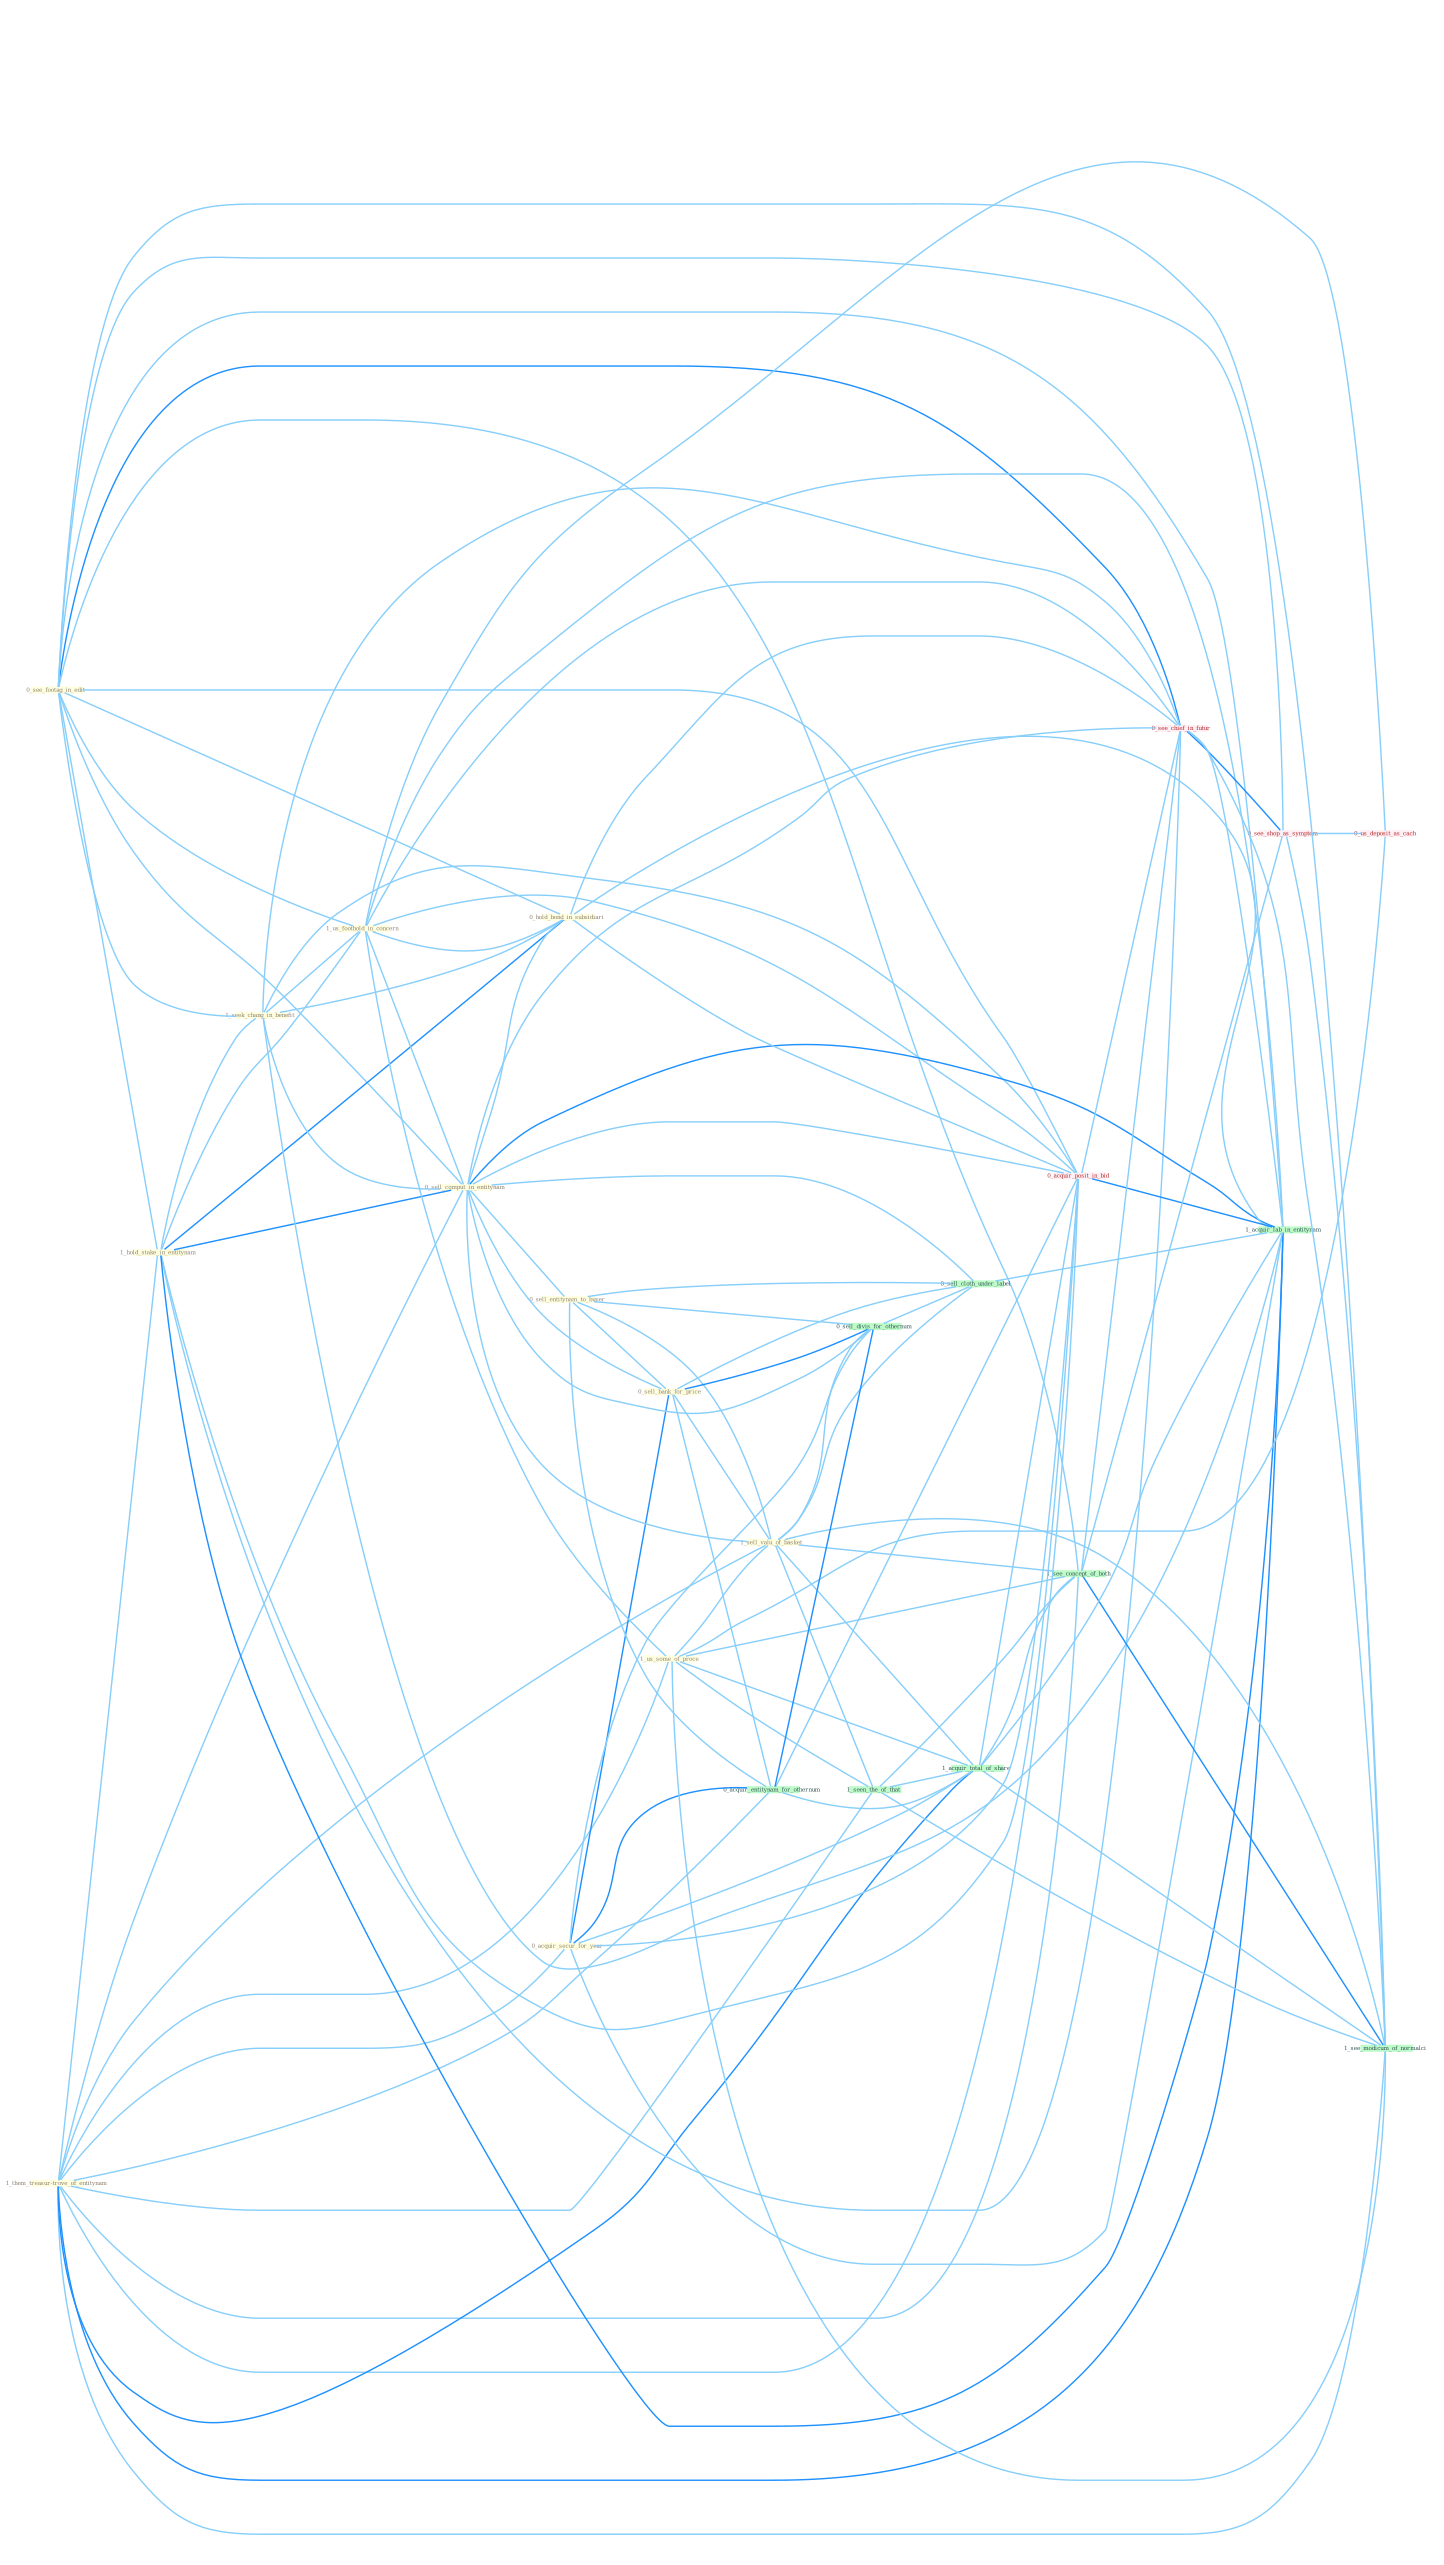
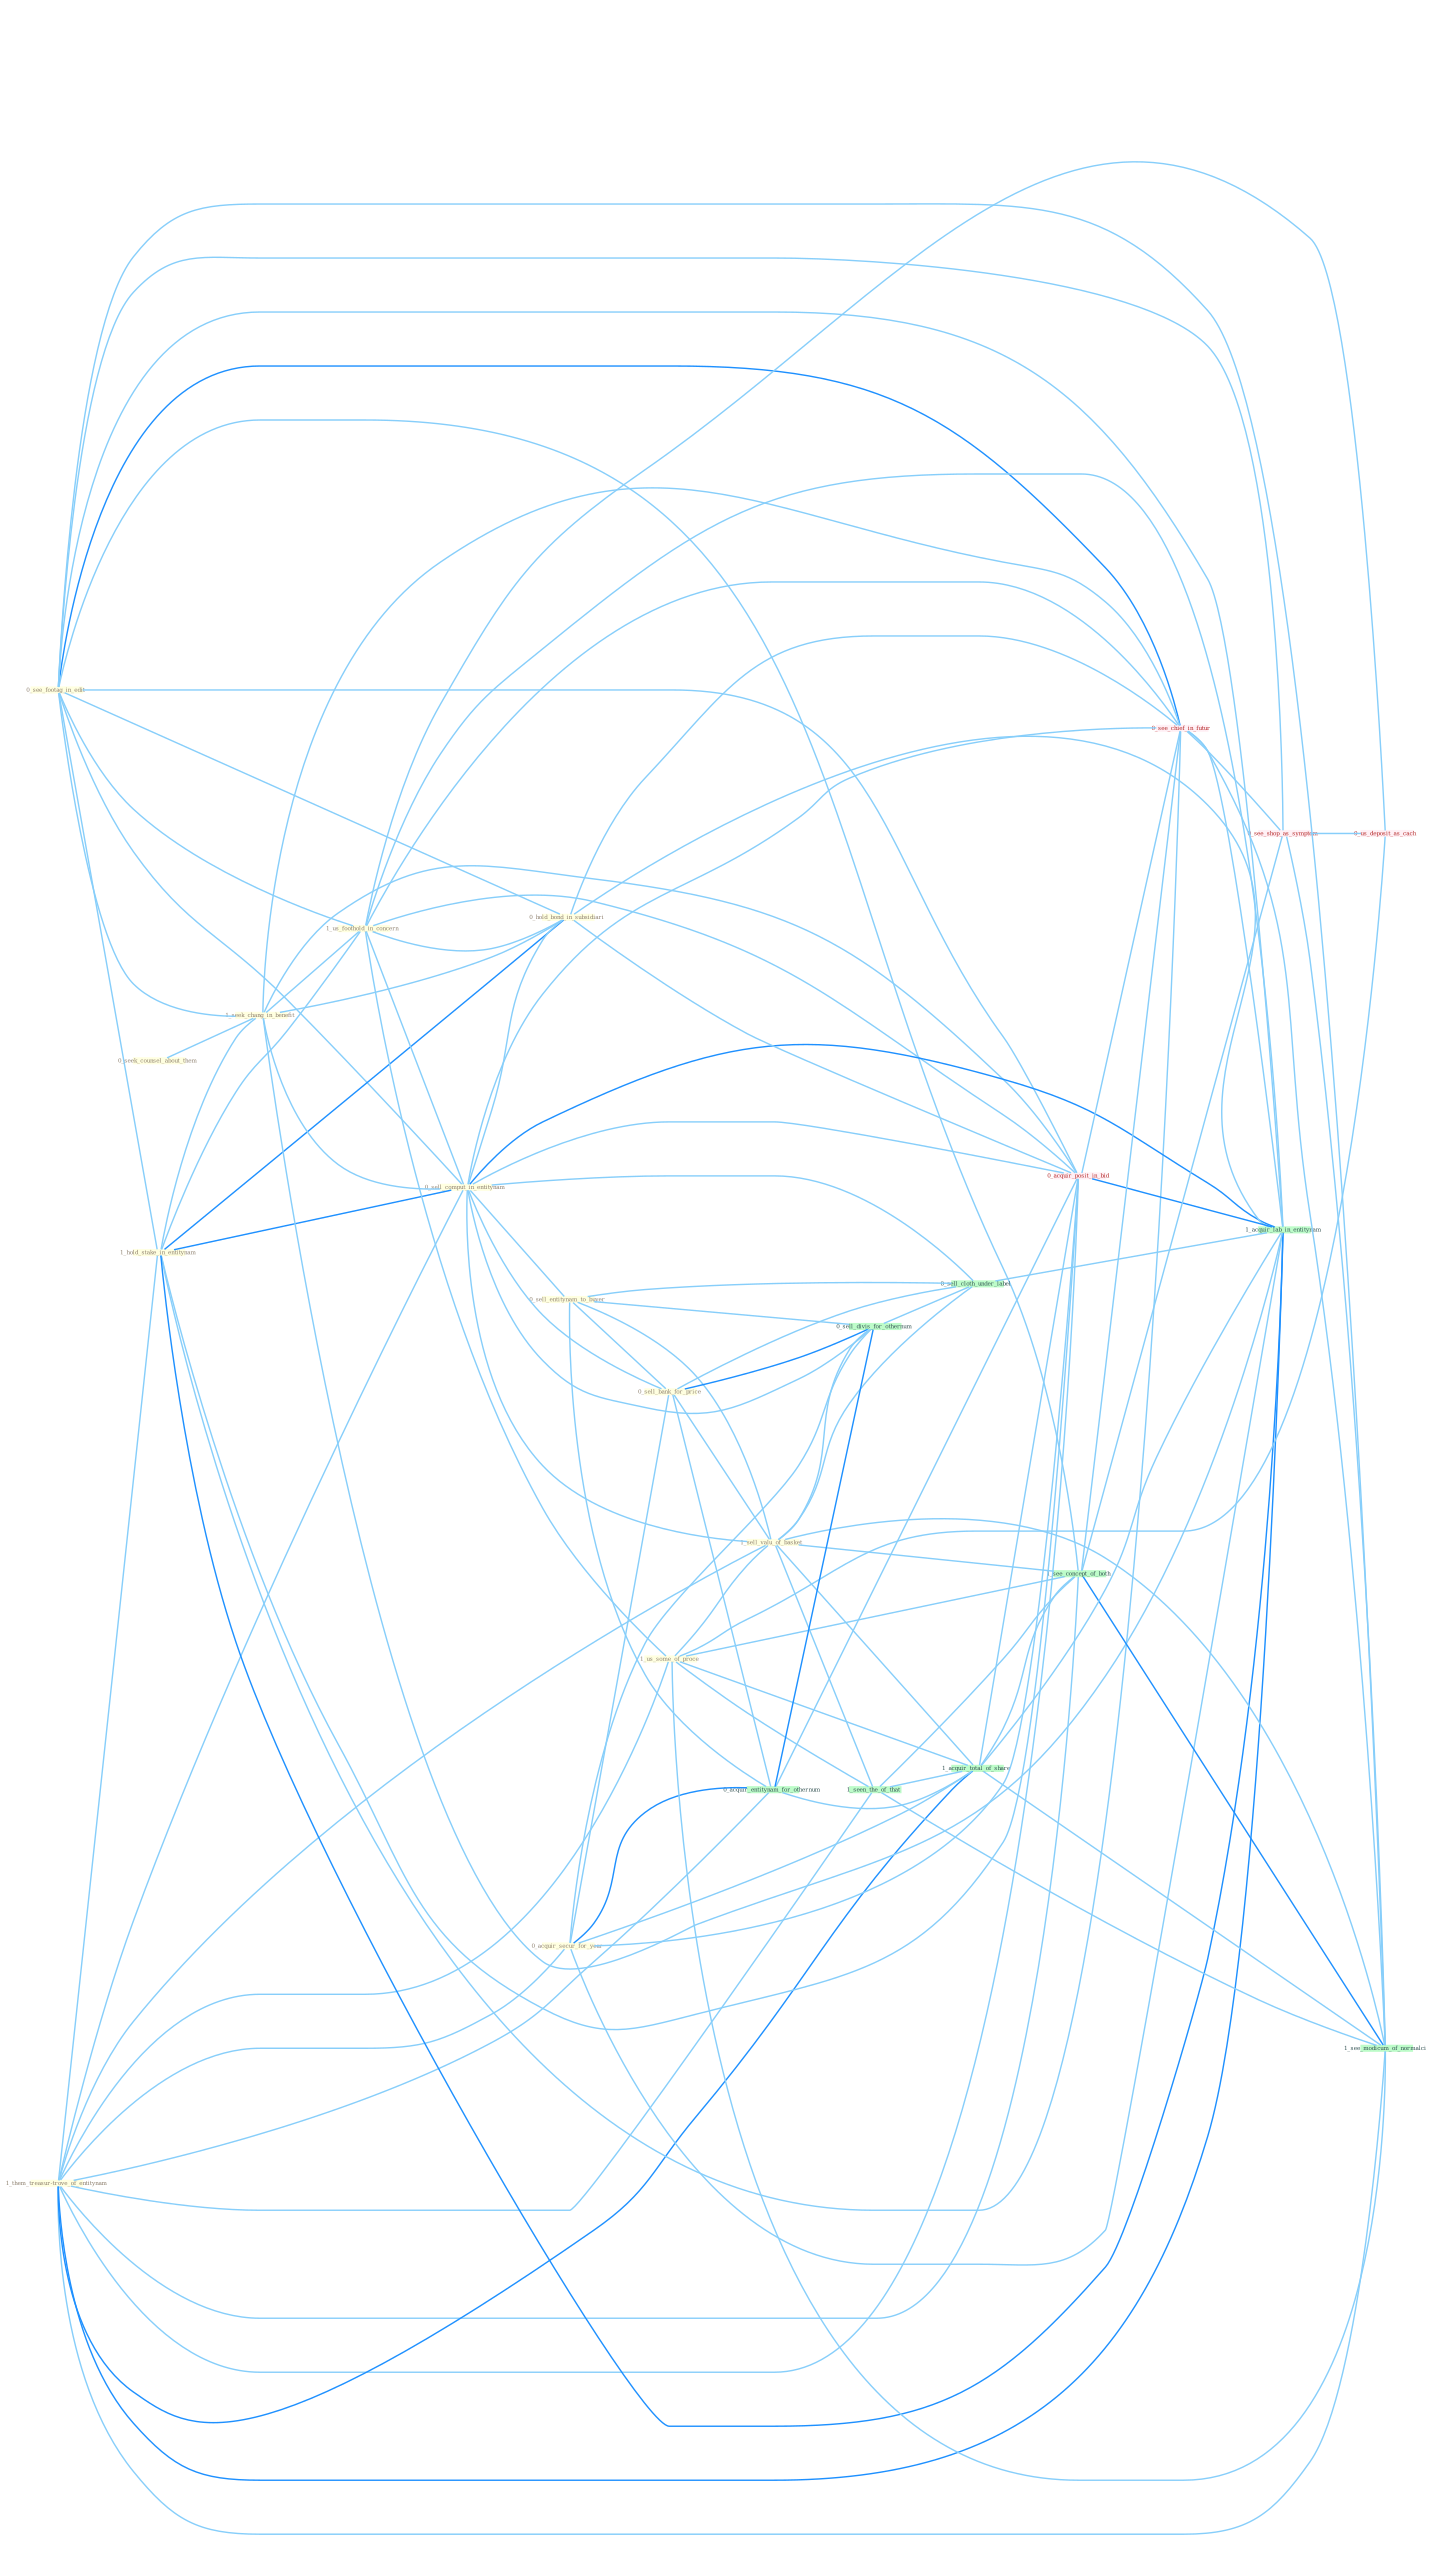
(1255, 802) -> (1255, 802)
none -> (159, 1061)
(619, 1669) -> (619, 1669)
